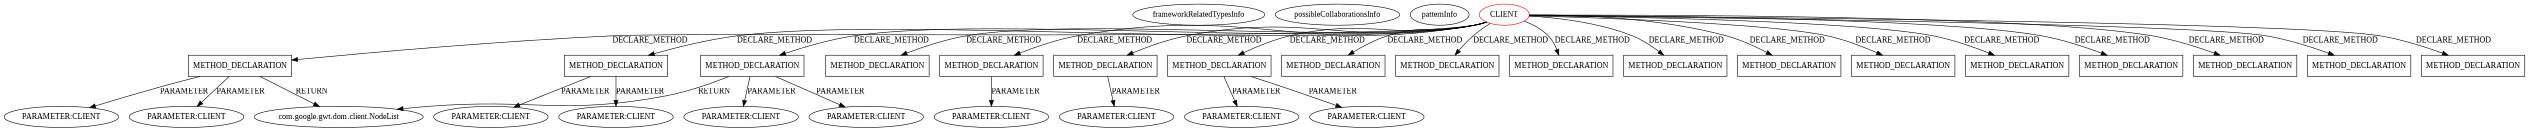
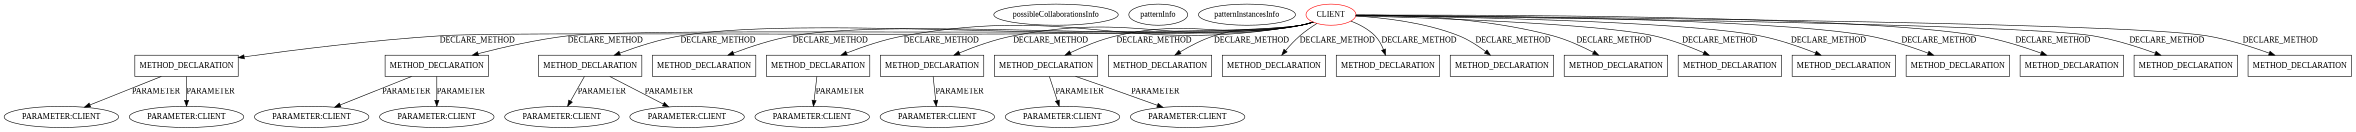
(1199, 15) -> none
none -> (1247, 15)
(339, 117) -> none
